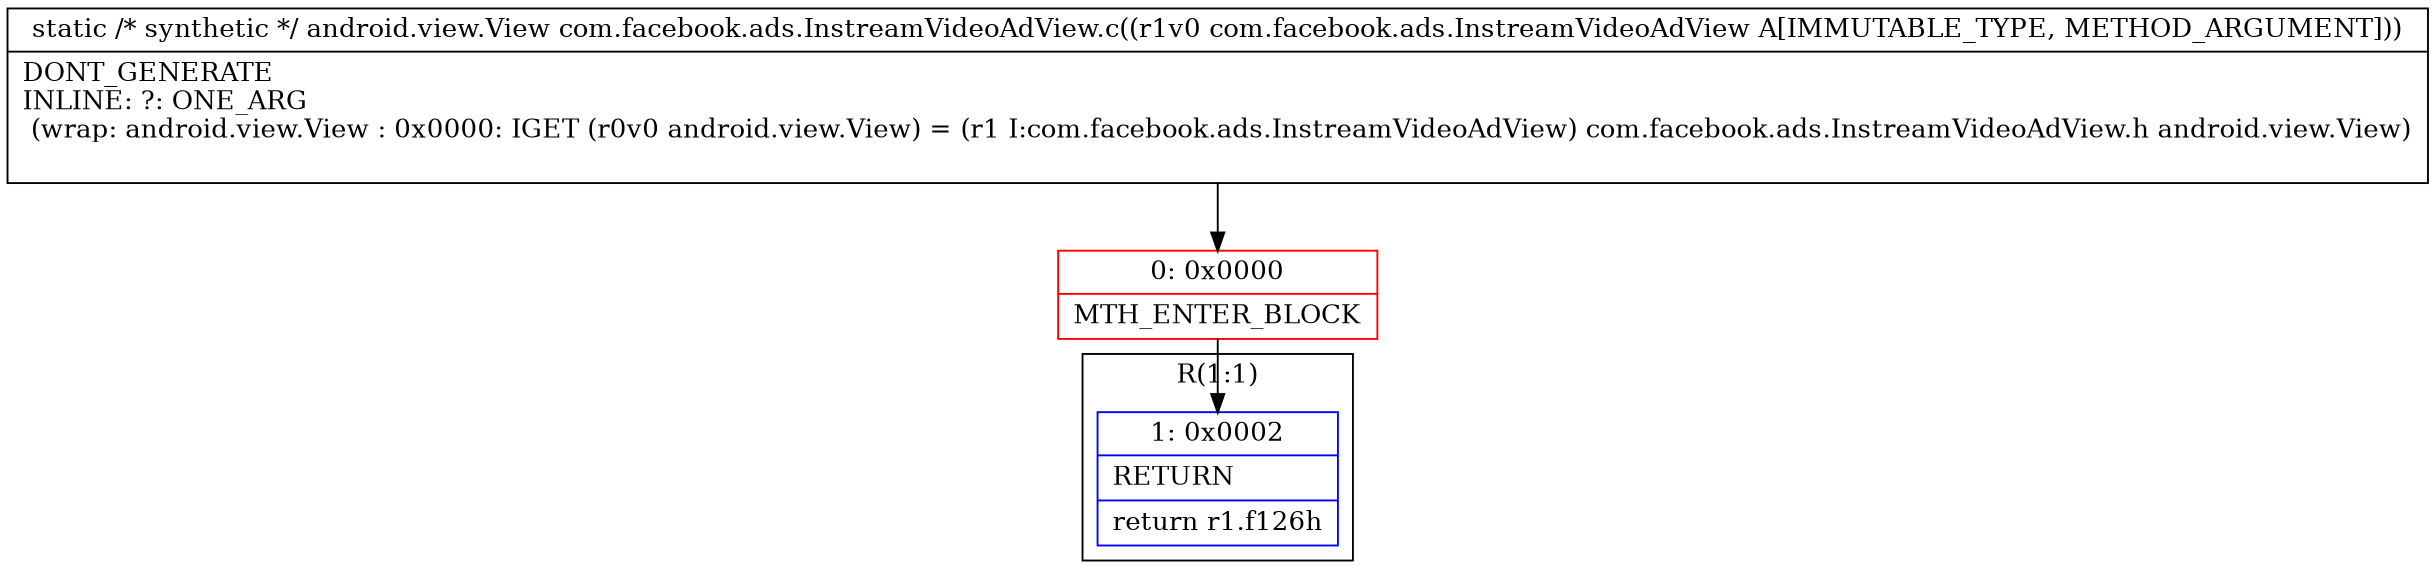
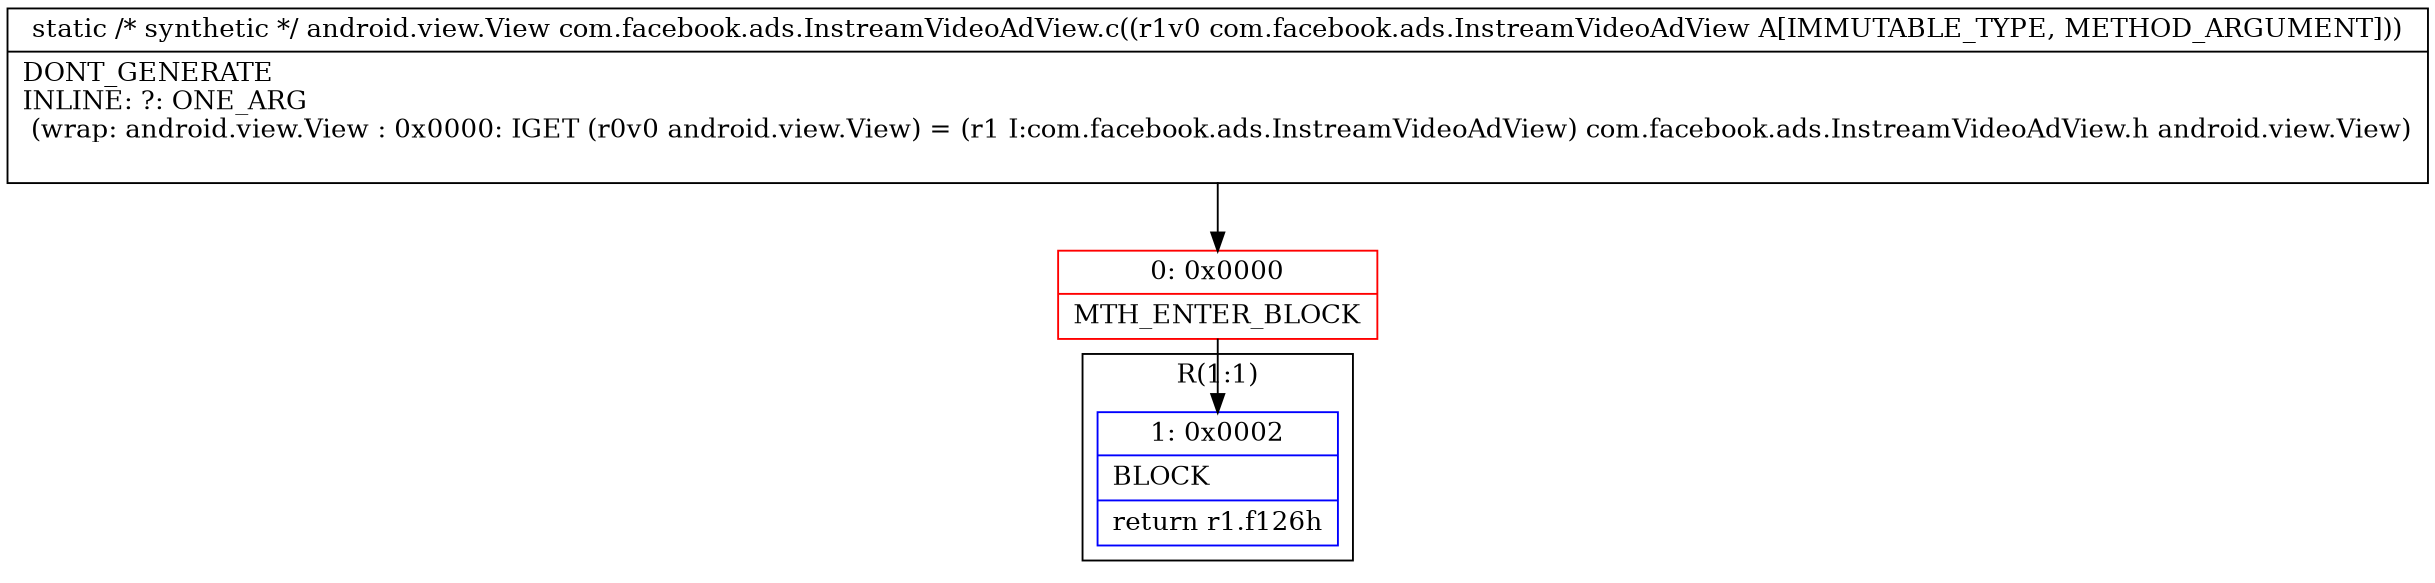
(1174, 477) -> (1161, 477)
